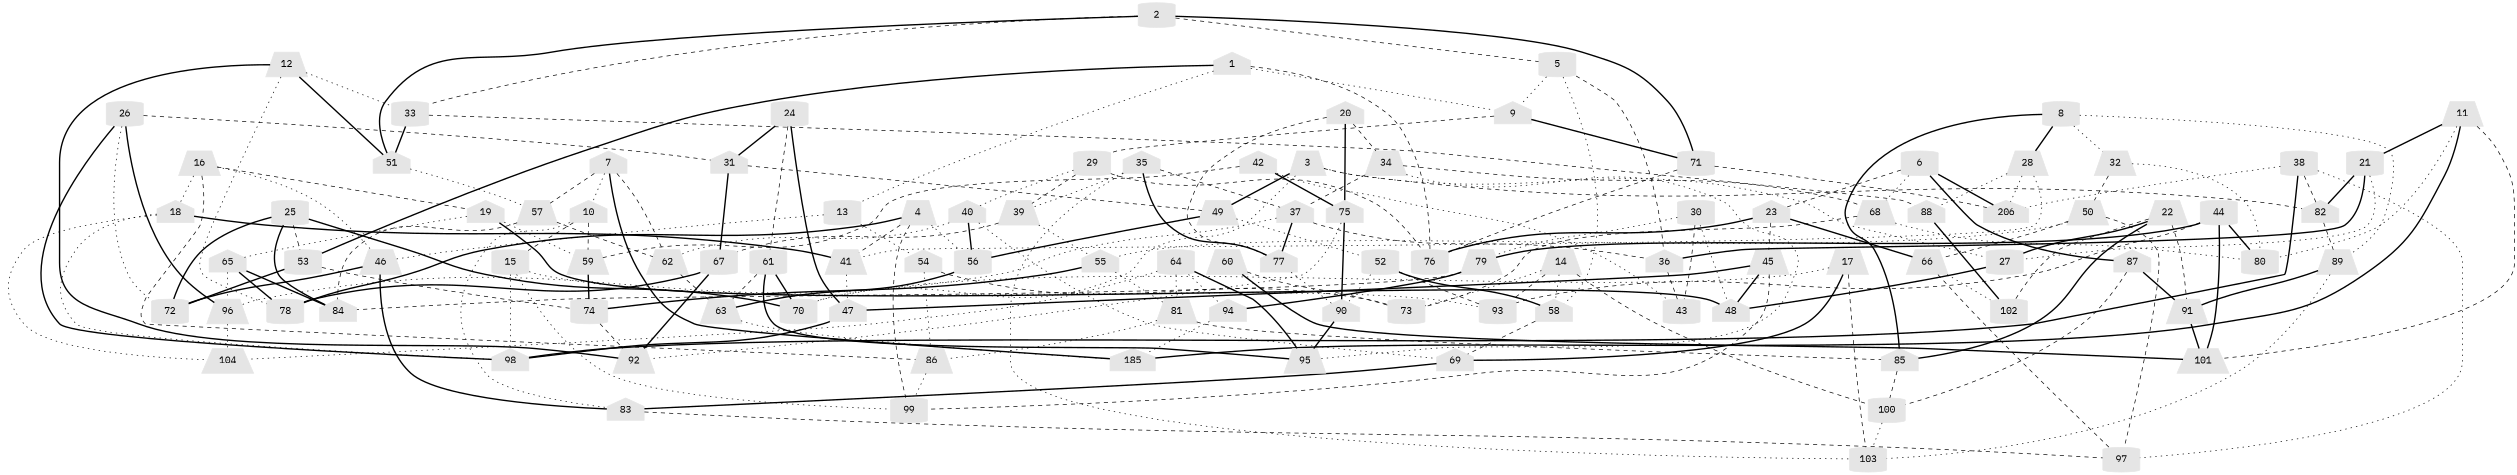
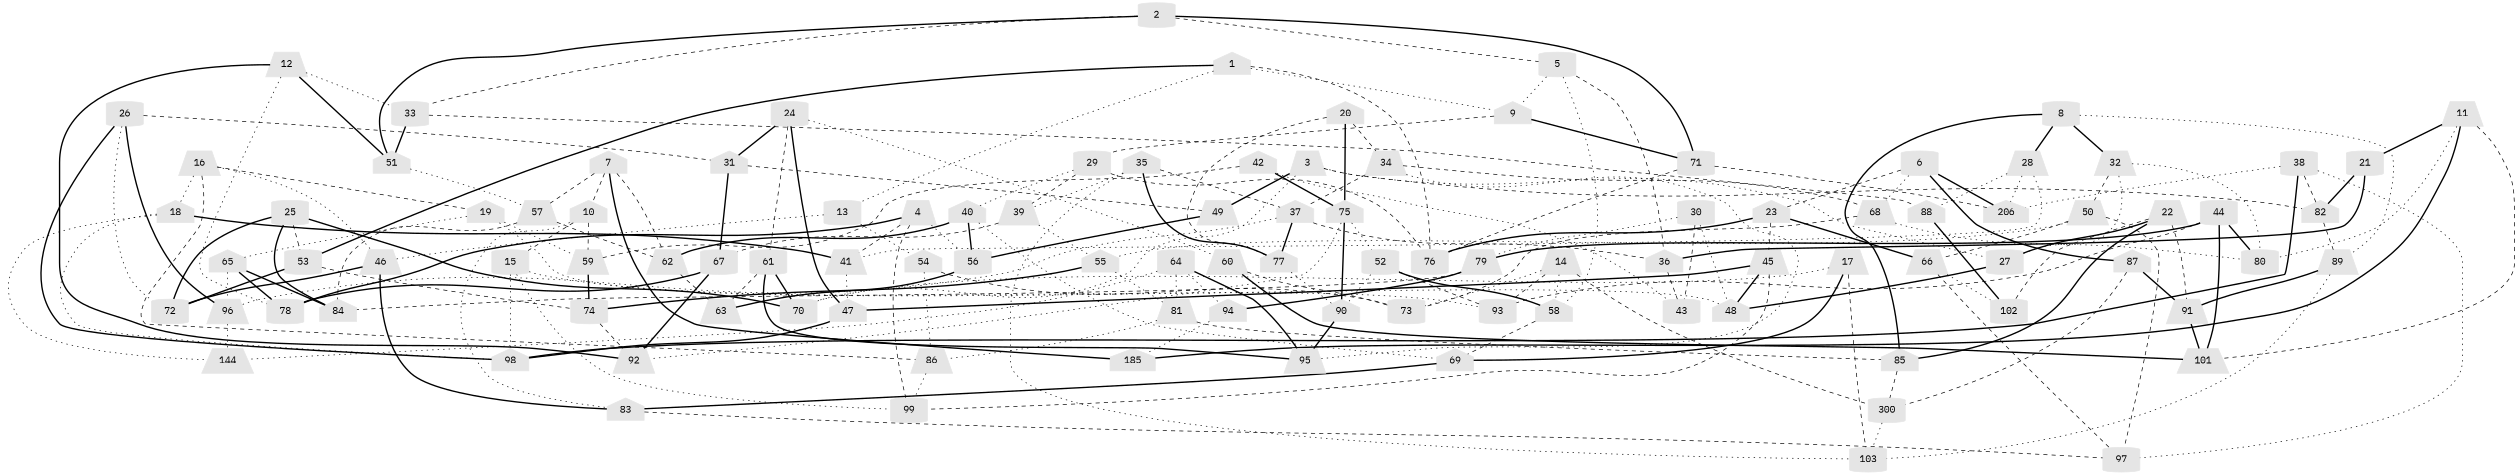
(2088, 139) -> (2088, 139)
none -> (992, 177)
(599, 188) -> (599, 188)
(1299, 237) -> (1357, 230)
(754, 239) -> (754, 239)
(2232, 245) -> (2119, 216)
(1100, 294) -> (1100, 294)
(925, 345) -> none
(228, 361) -> (228, 361)
(1887, 410) -> (1887, 410)
